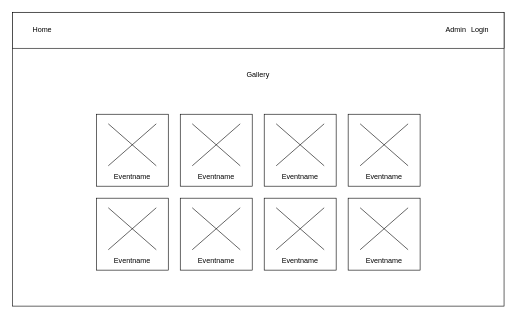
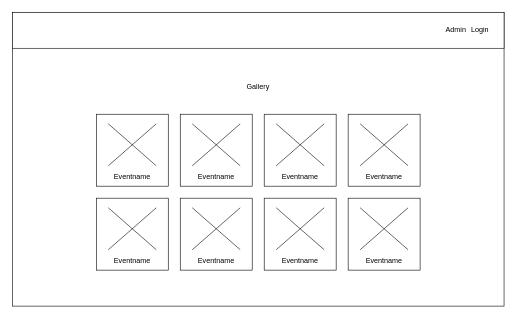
(42, 30) -> none
(258, 75) -> (258, 87)
